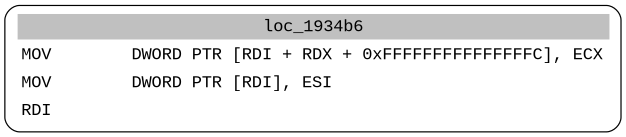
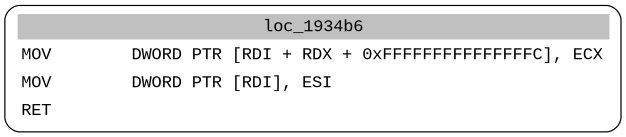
(77, 110) -> (77, 110)
